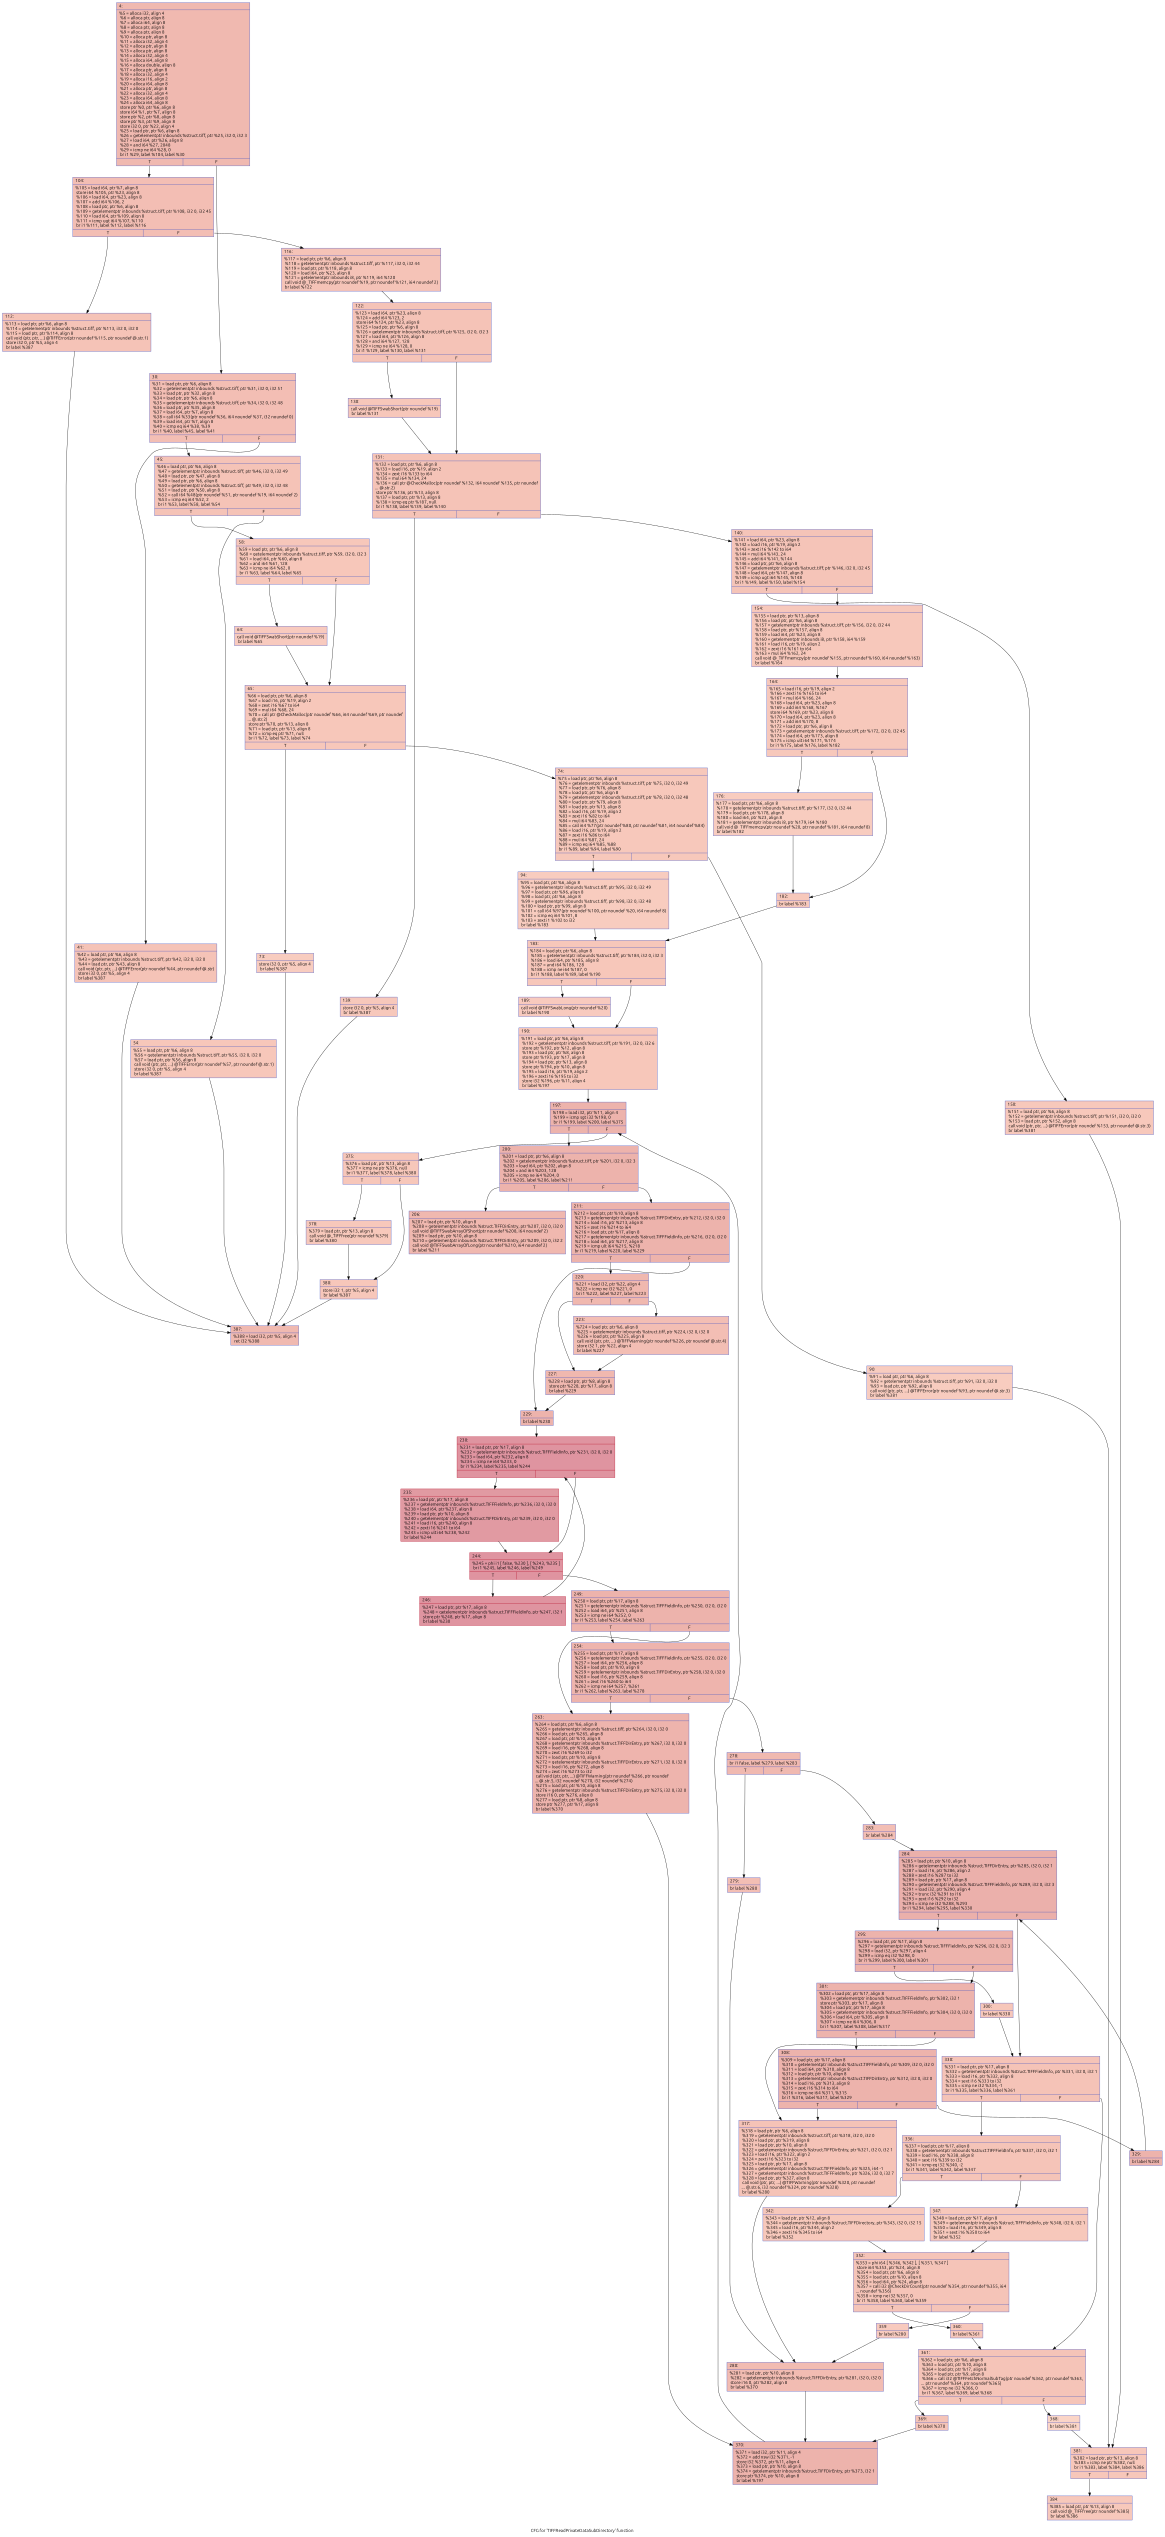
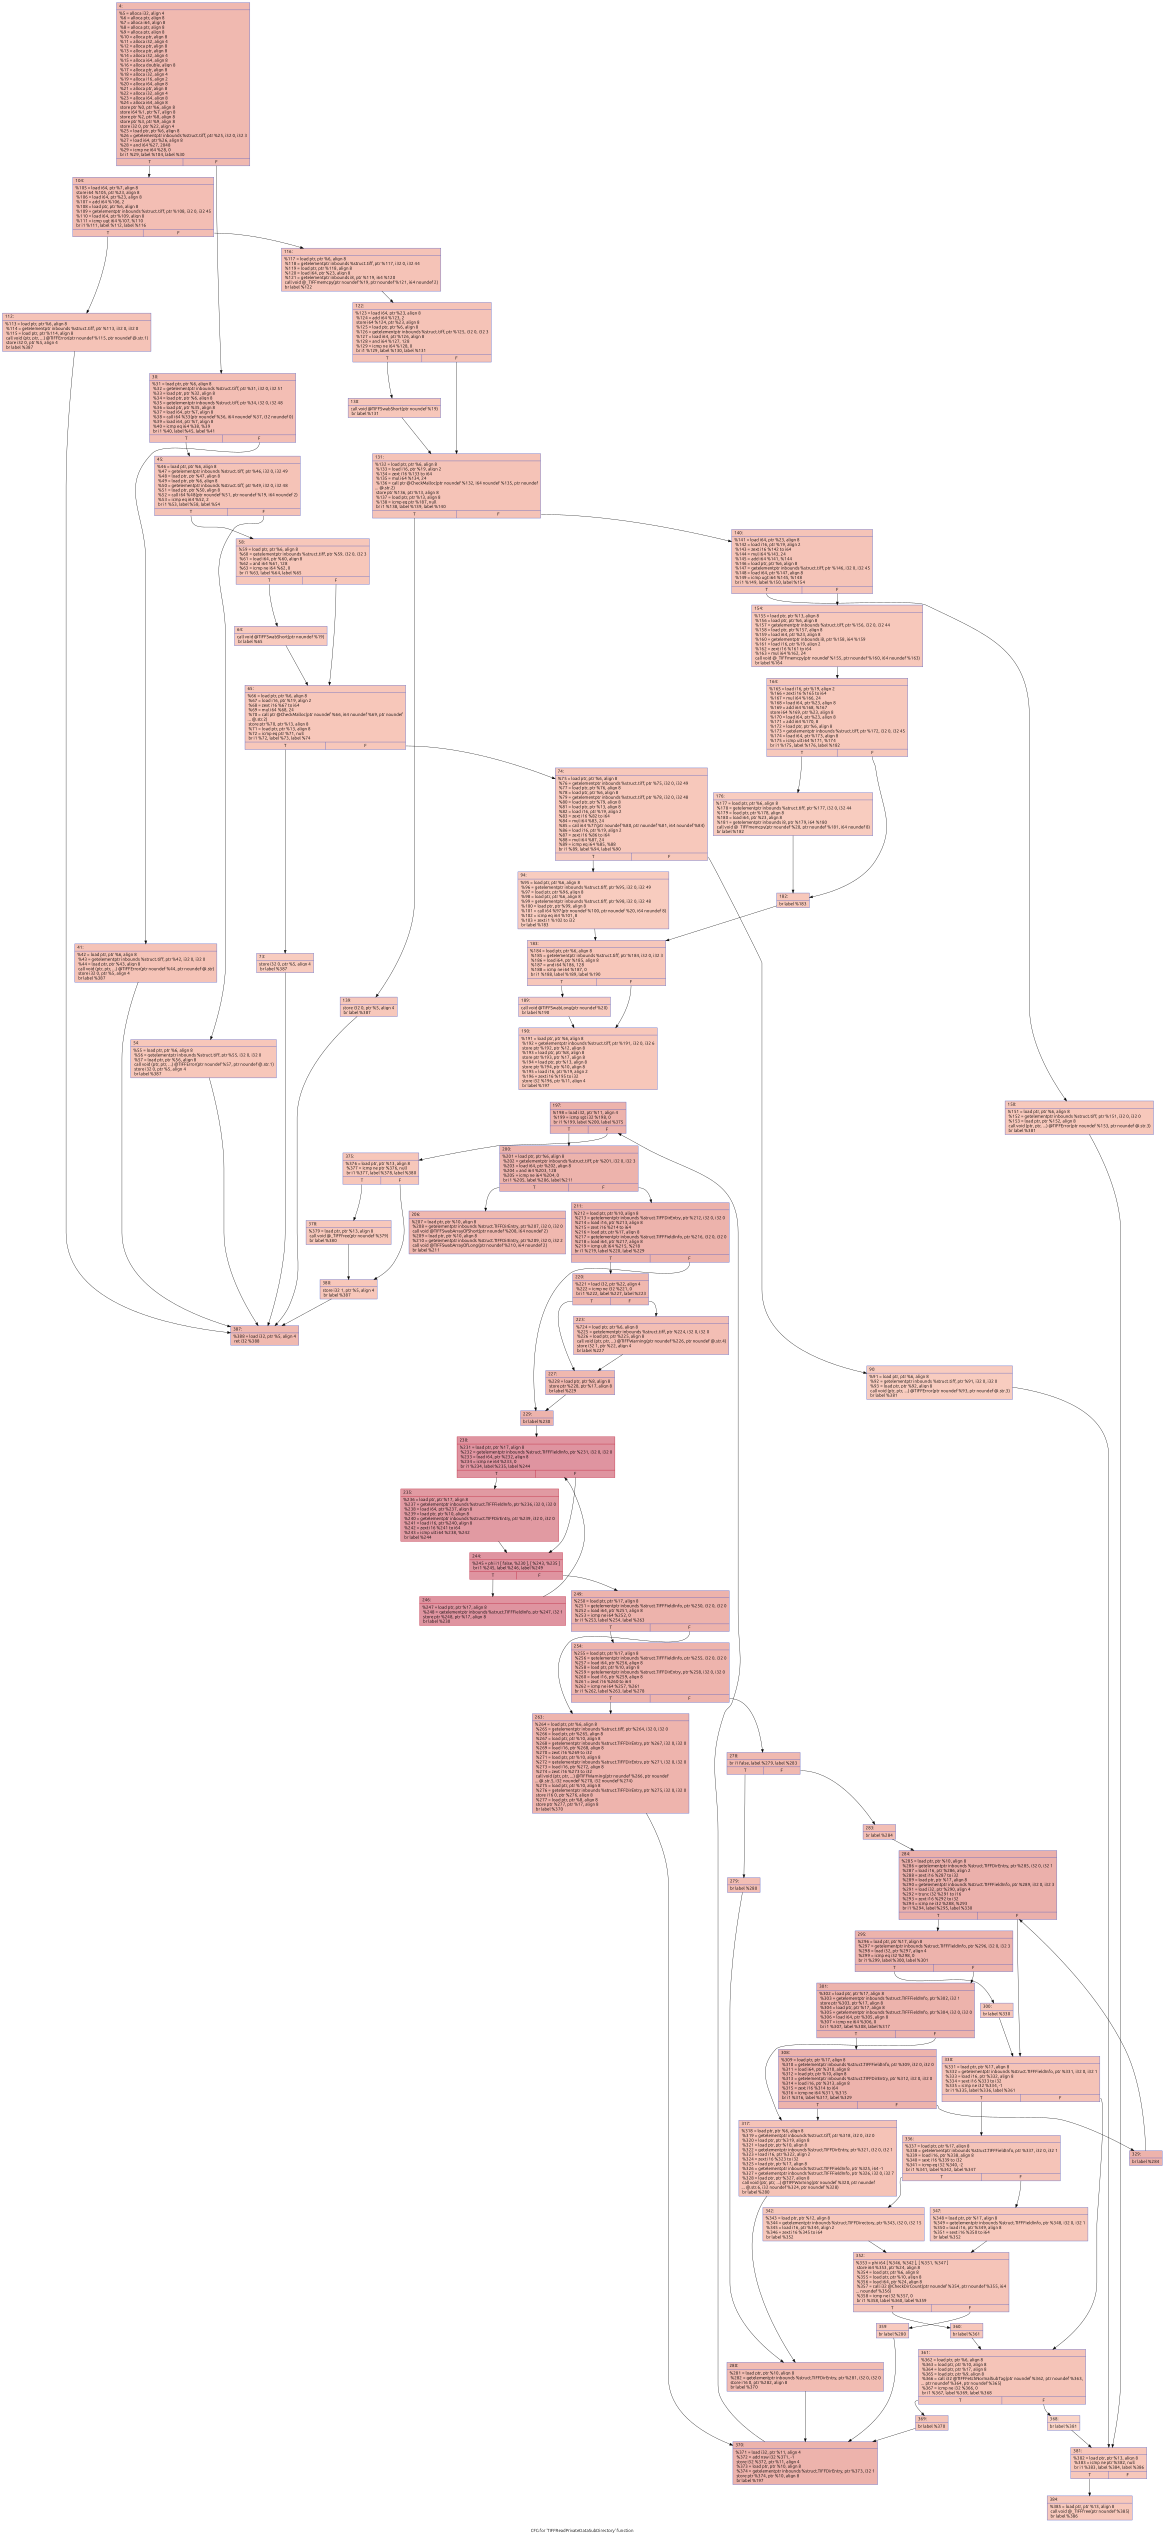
(588, 1094) -> none
(857, 2349) -> (890, 2396)
